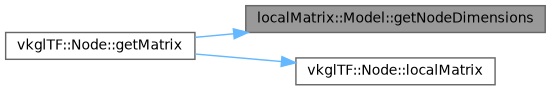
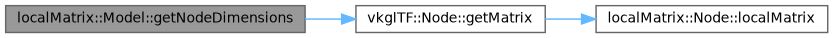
(214, 36) -> (323, 19)
(396, 71) -> (712, 19)
